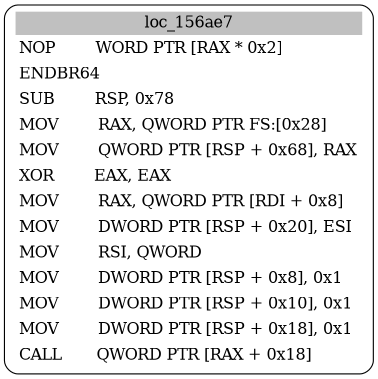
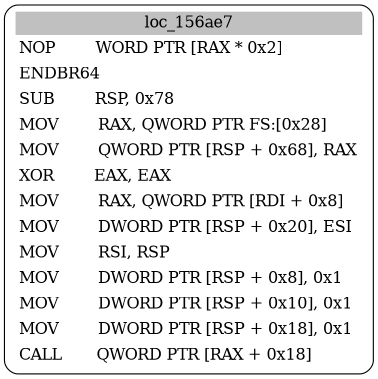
(111, 253) -> (94, 253)
